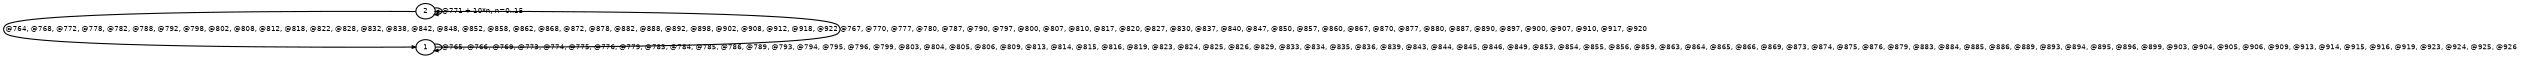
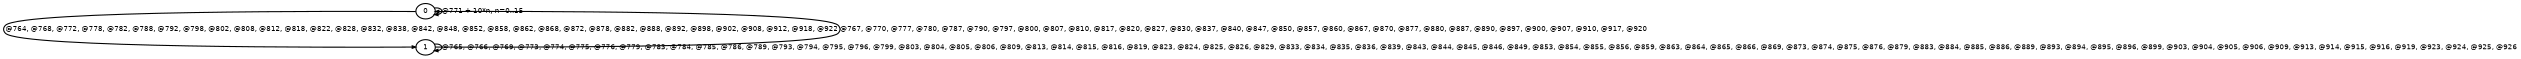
(426, 11) -> (426, 11)
